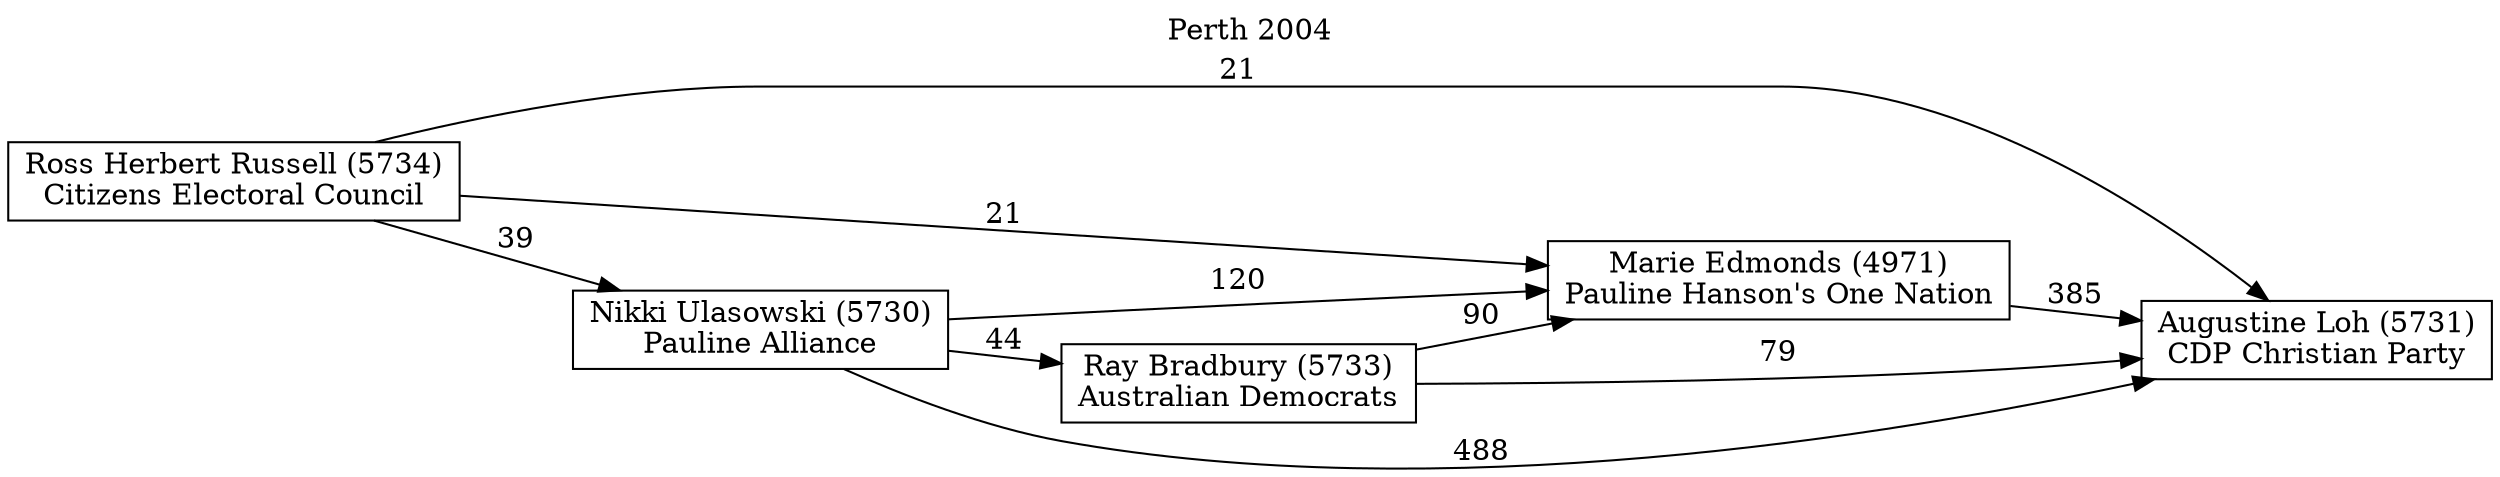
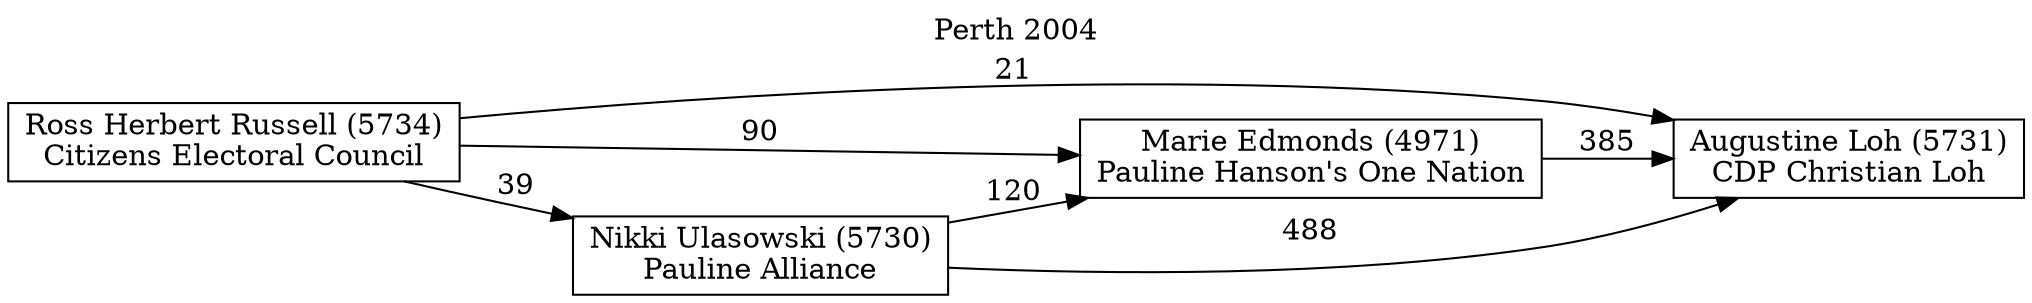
(1005, 215) -> (761, 133)
(2317, 340) -> (1849, 159)
(1239, 383) -> none
